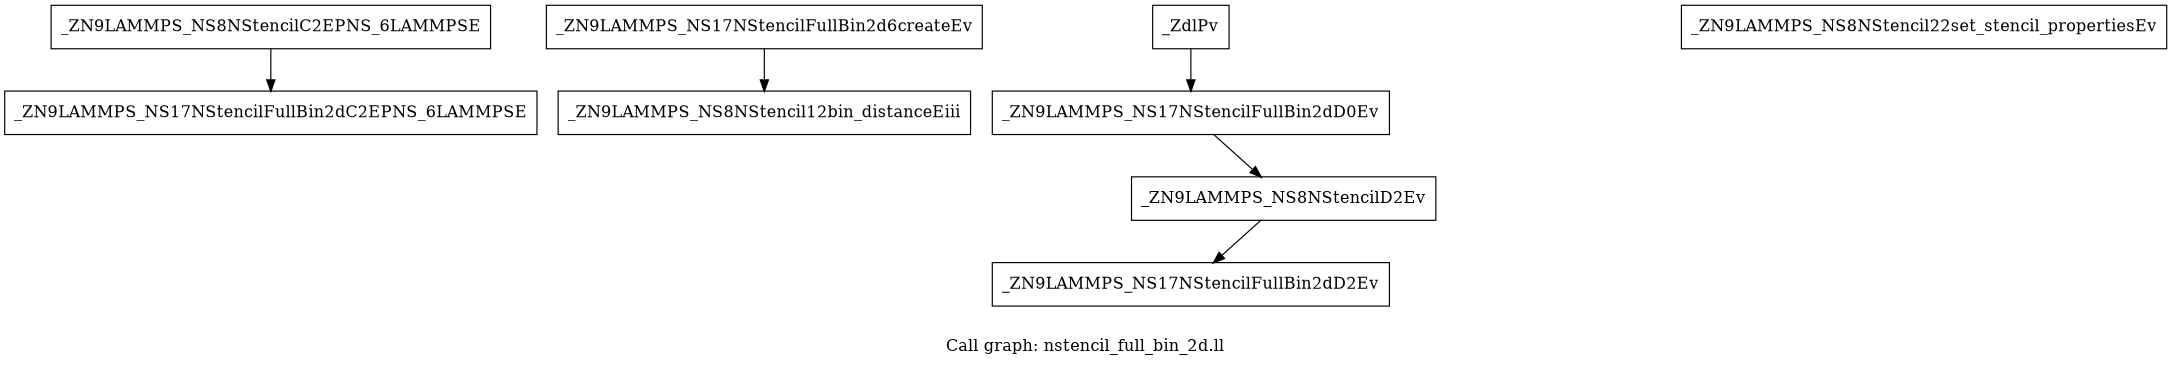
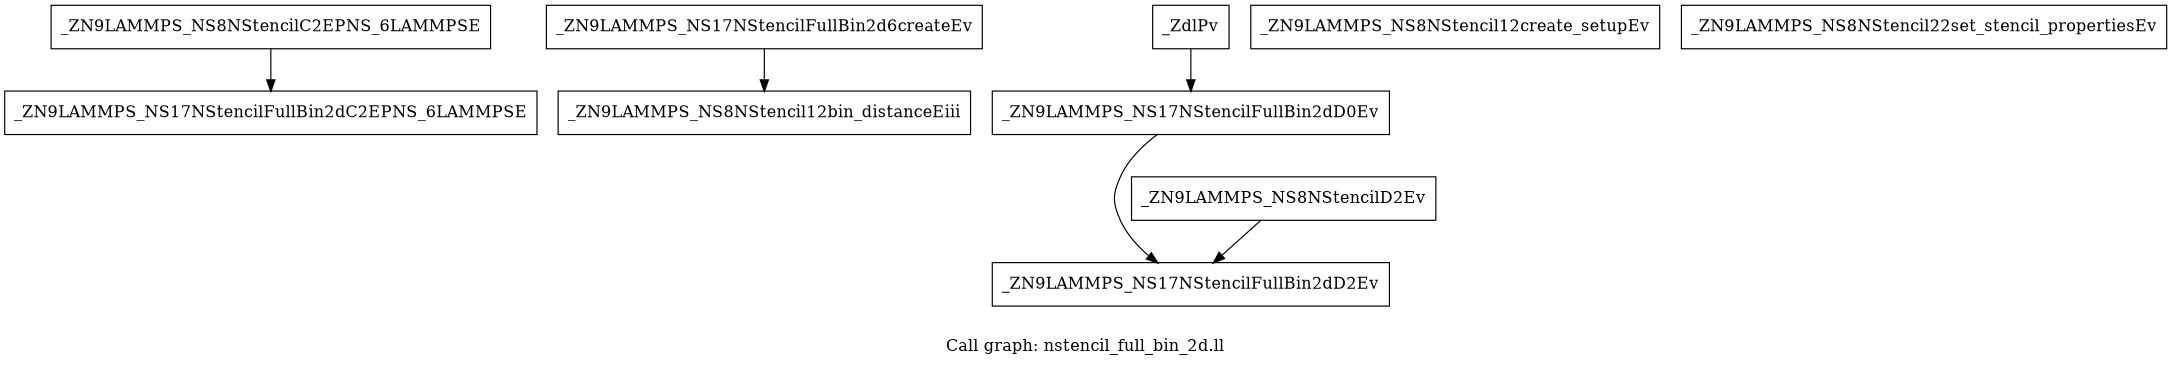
none -> (1455, 27)
(1233, 152) -> (1115, 193)
